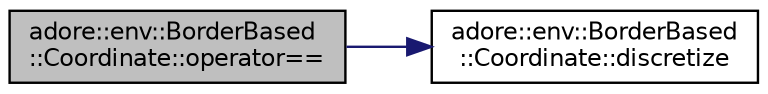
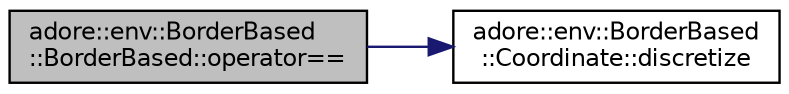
(177, 47) -> (188, 47)
